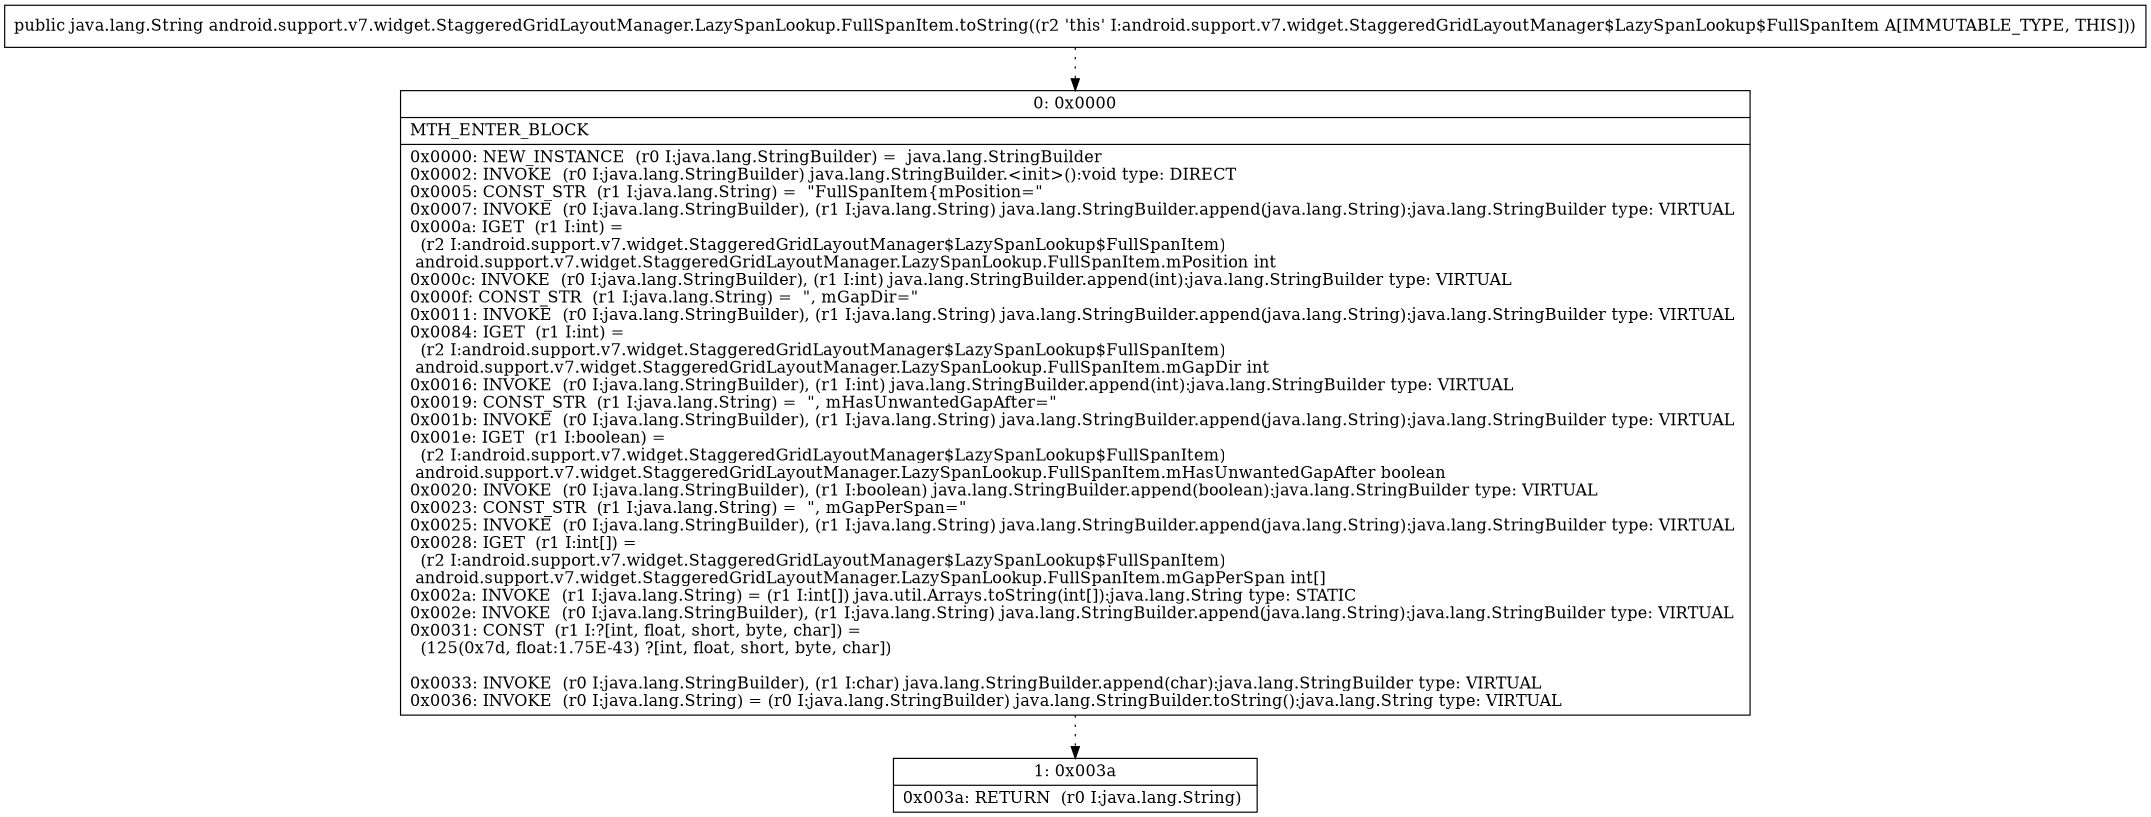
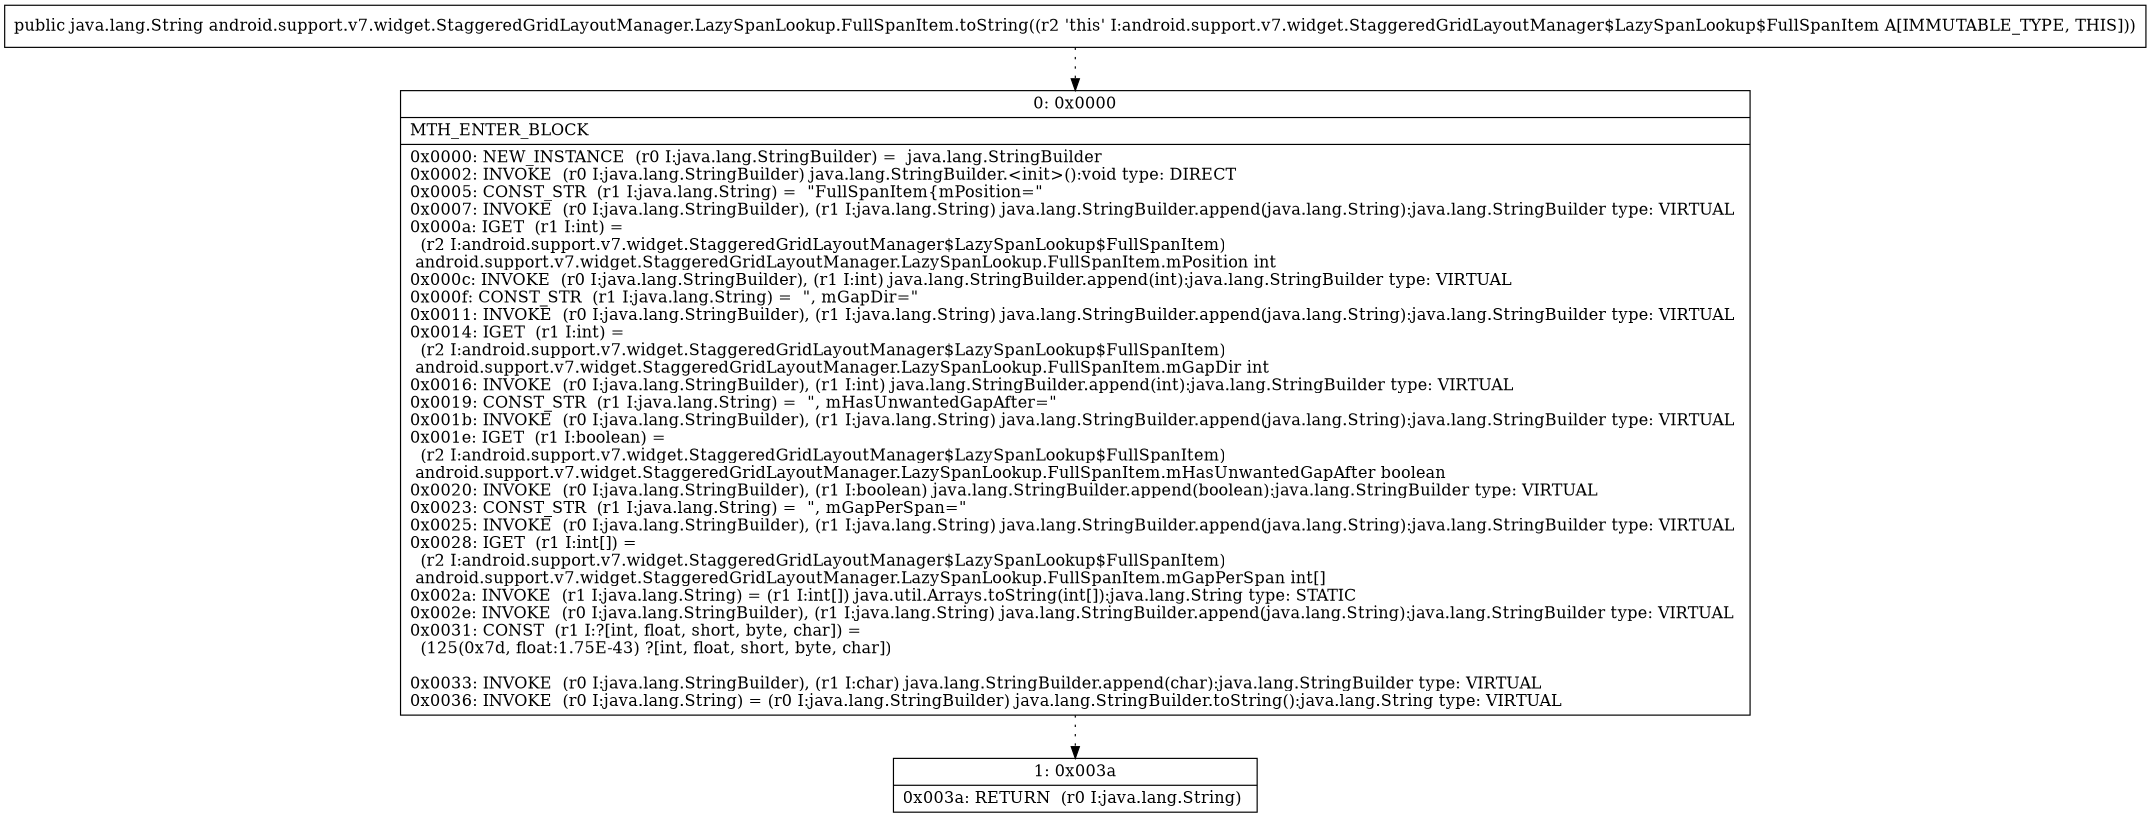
(520, 333) -> (520, 333)
